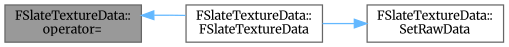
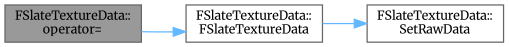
(170, 15) -> (157, 32)
